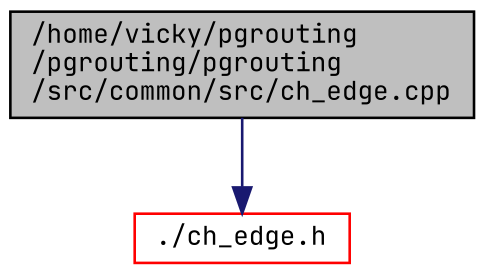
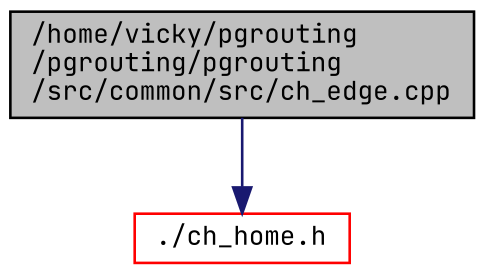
(242, 238) -> (242, 238)
